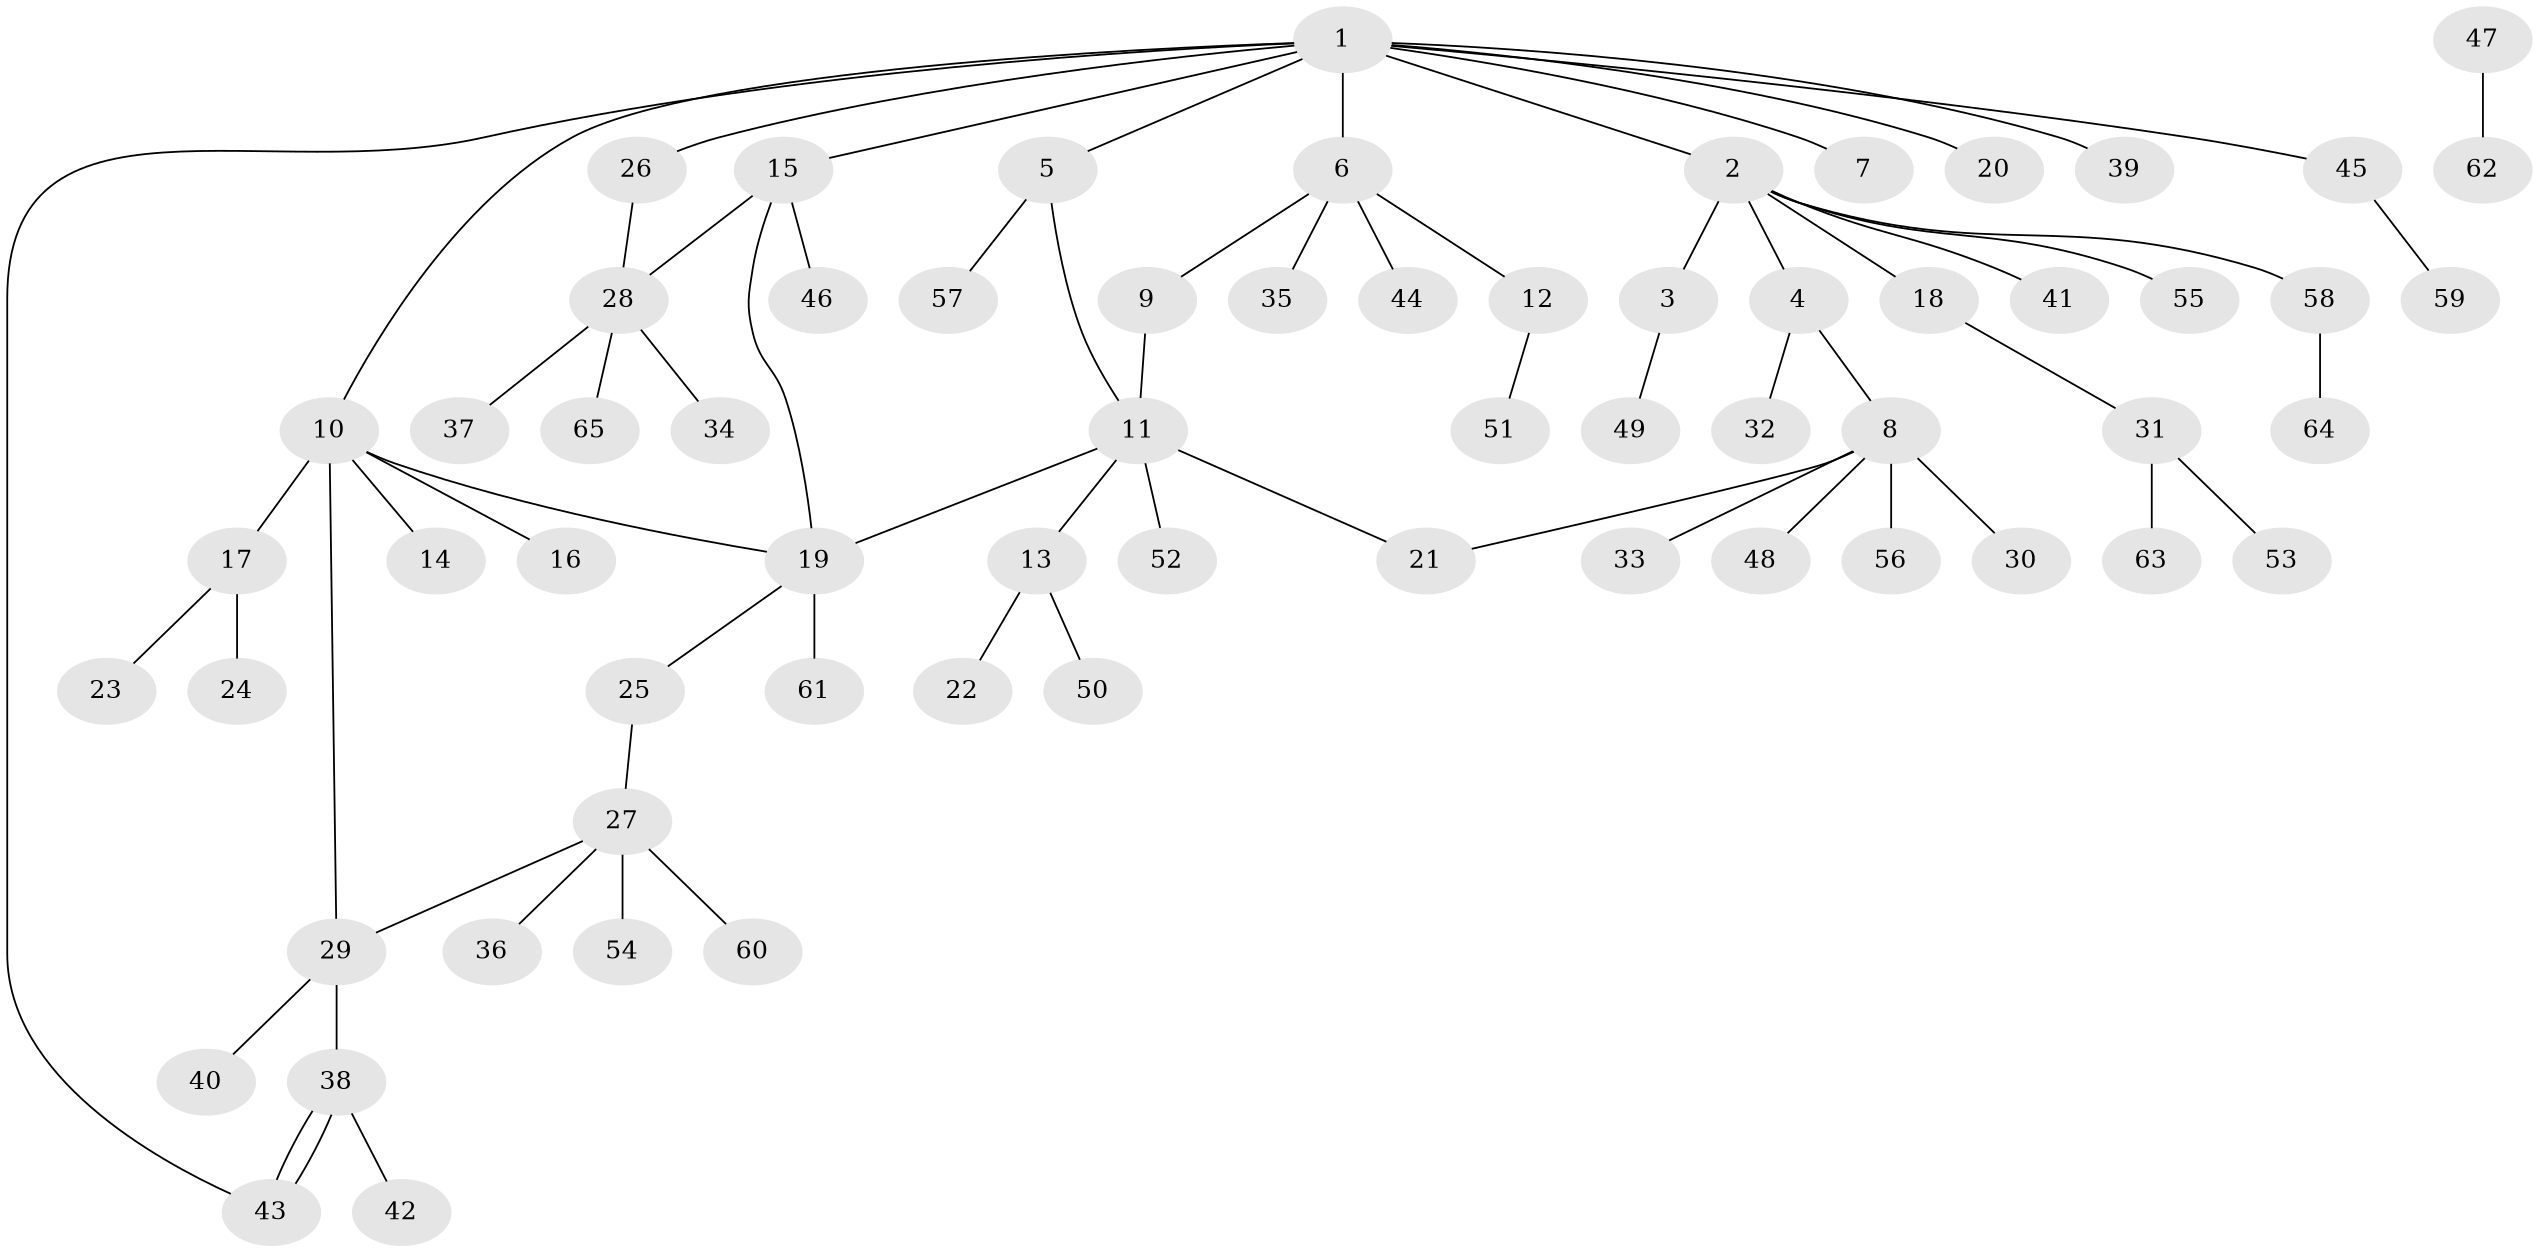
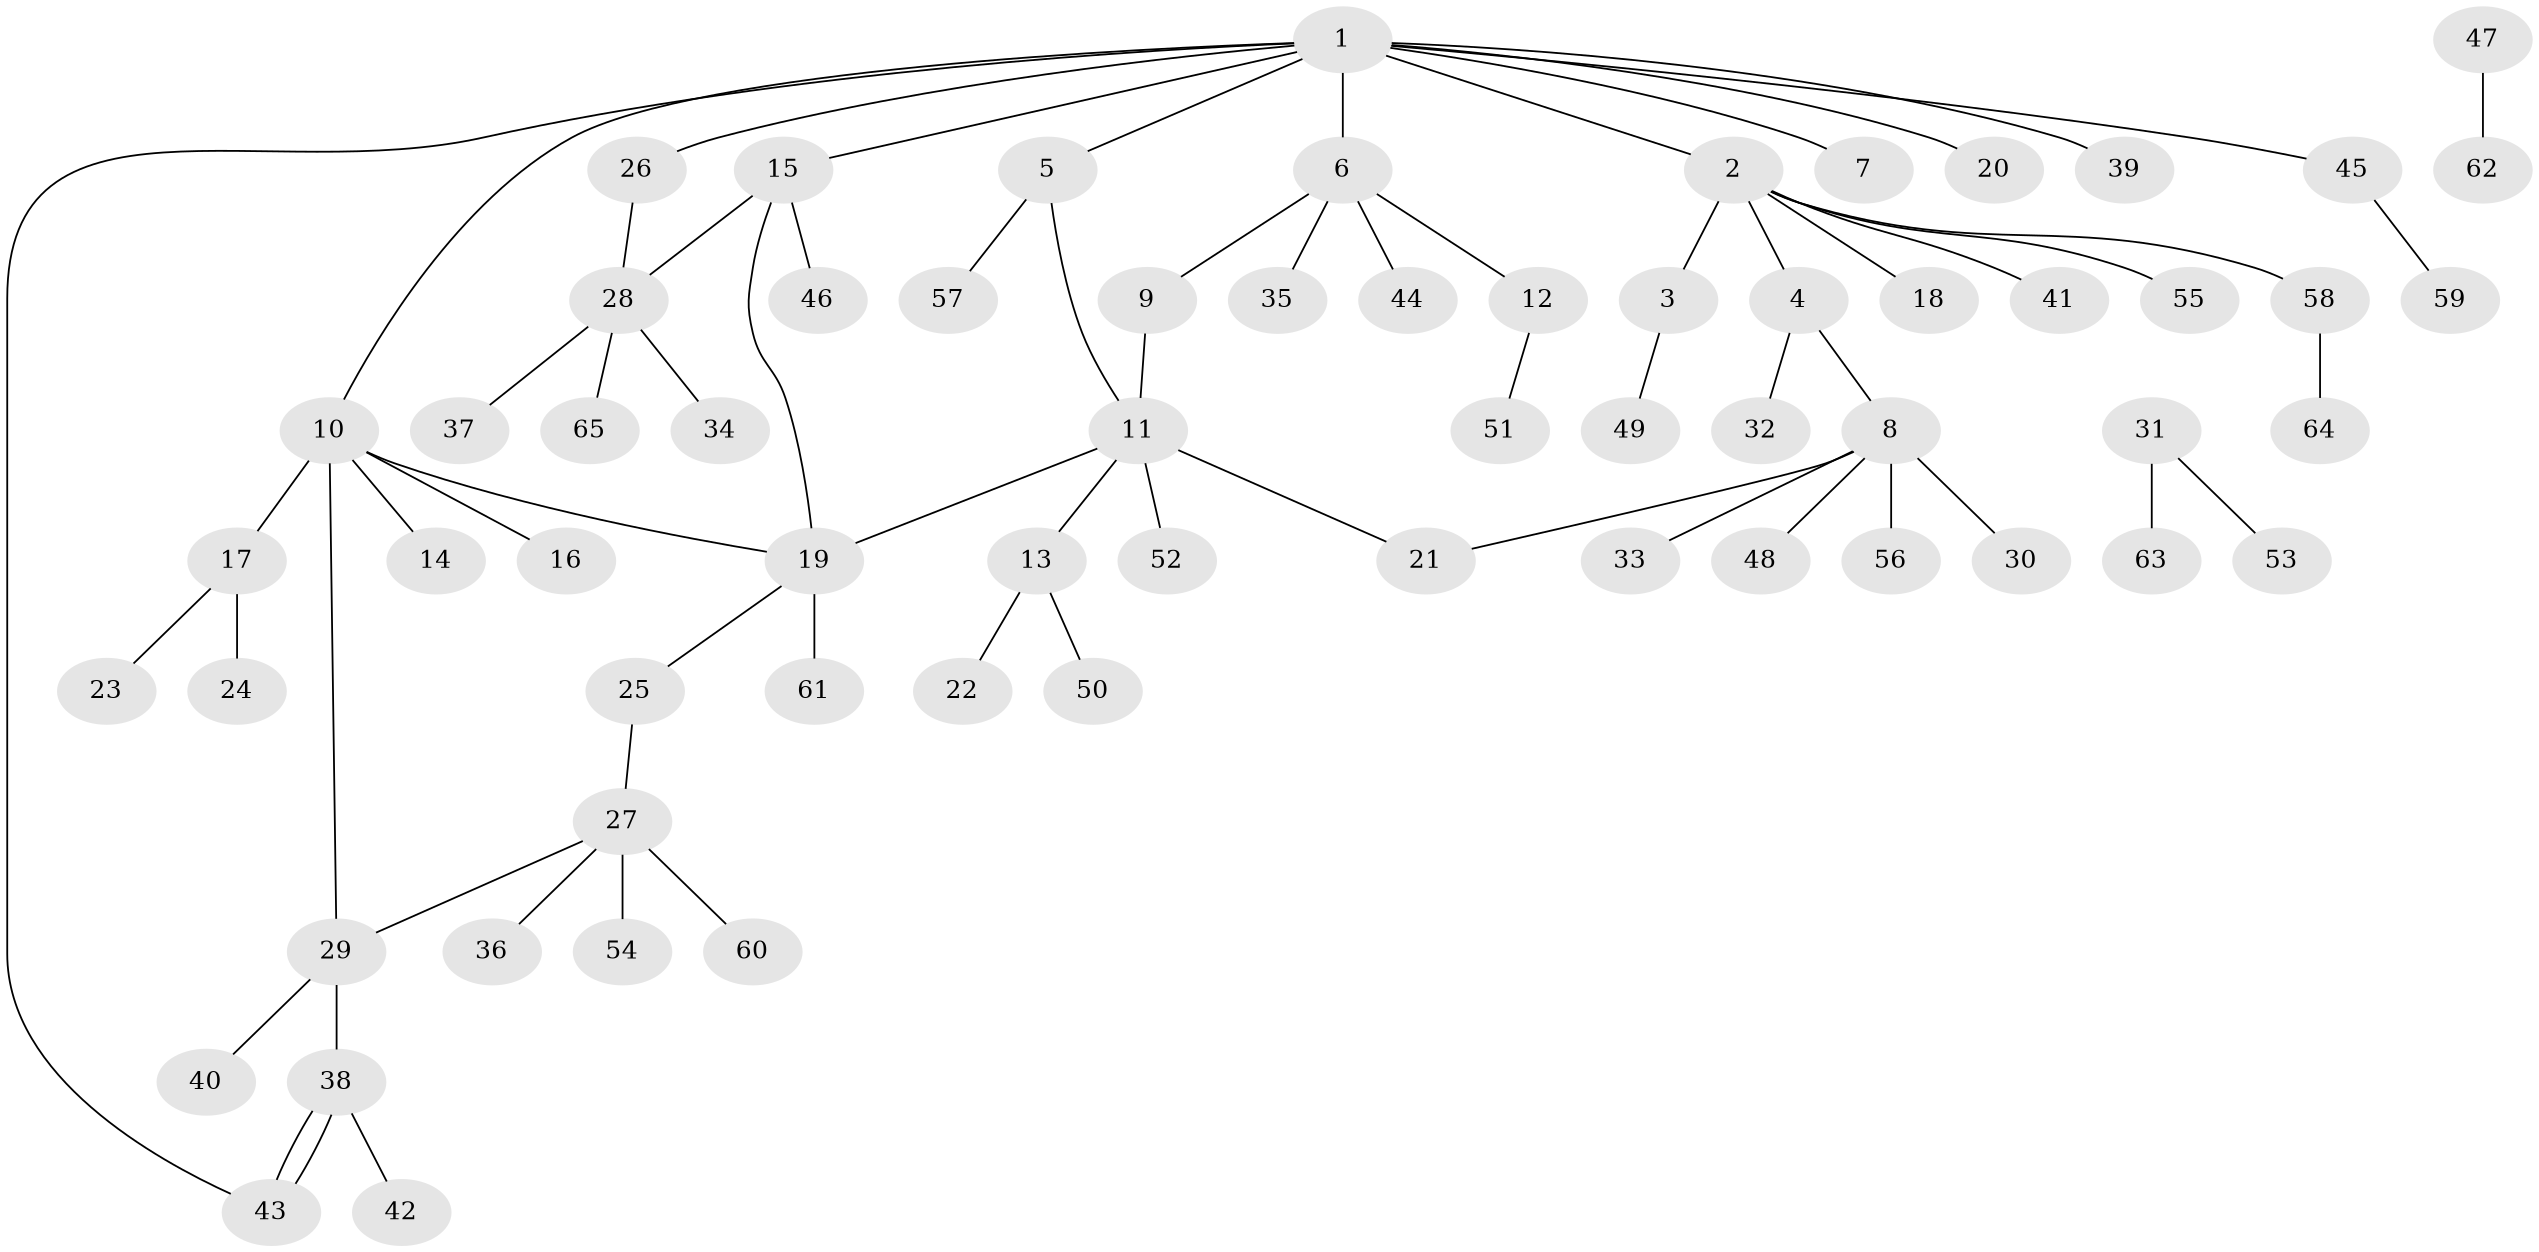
(2040, 366) -> none
